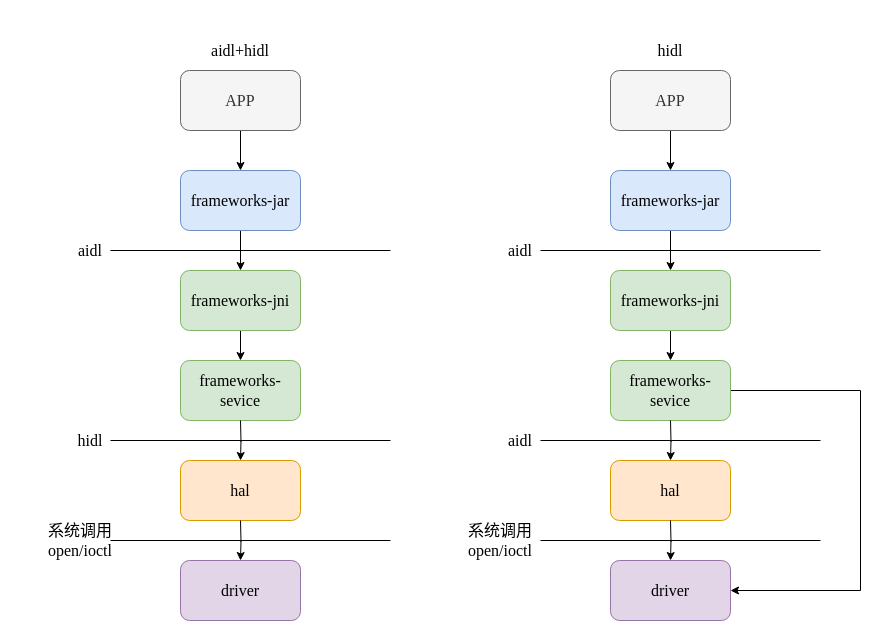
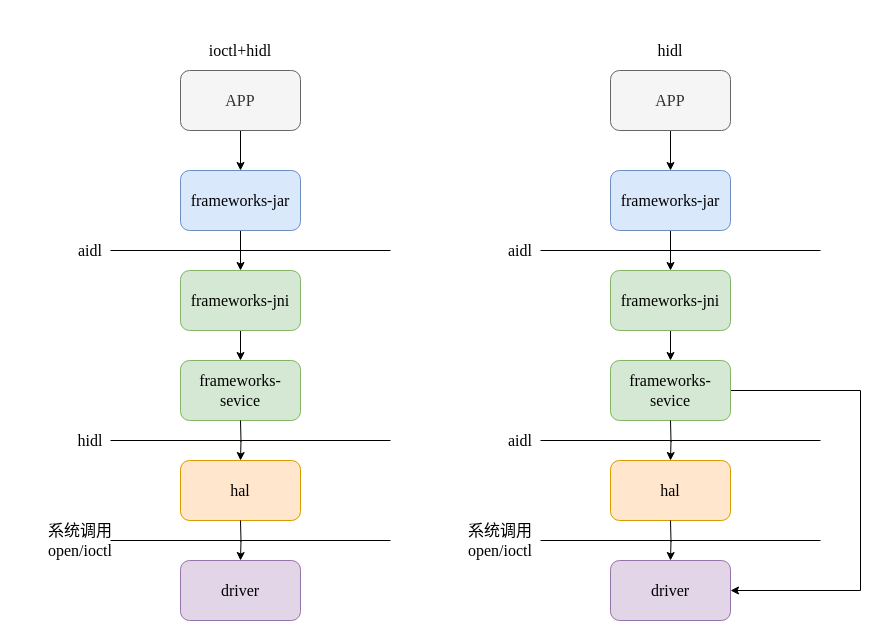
(241, 51) -> (241, 51)
